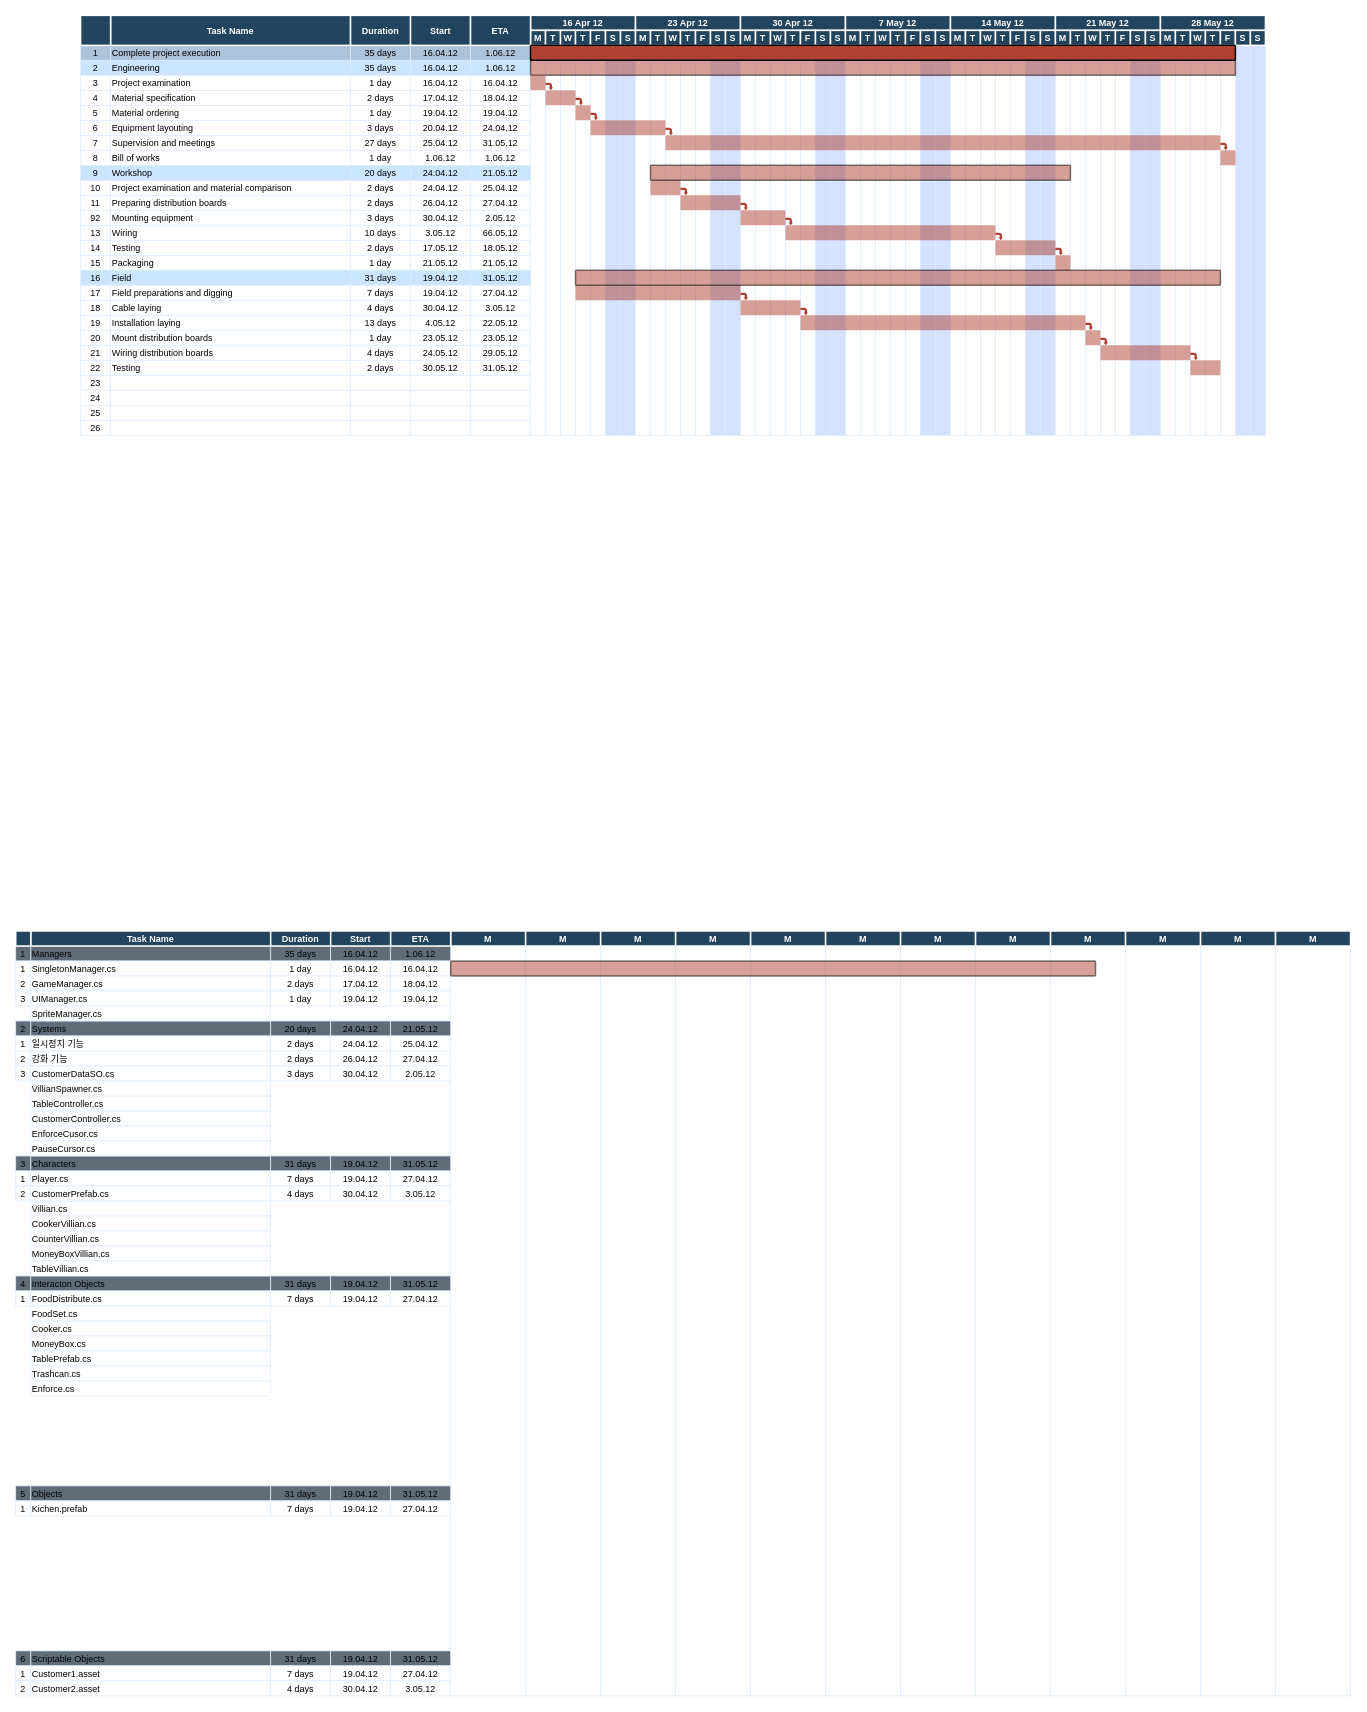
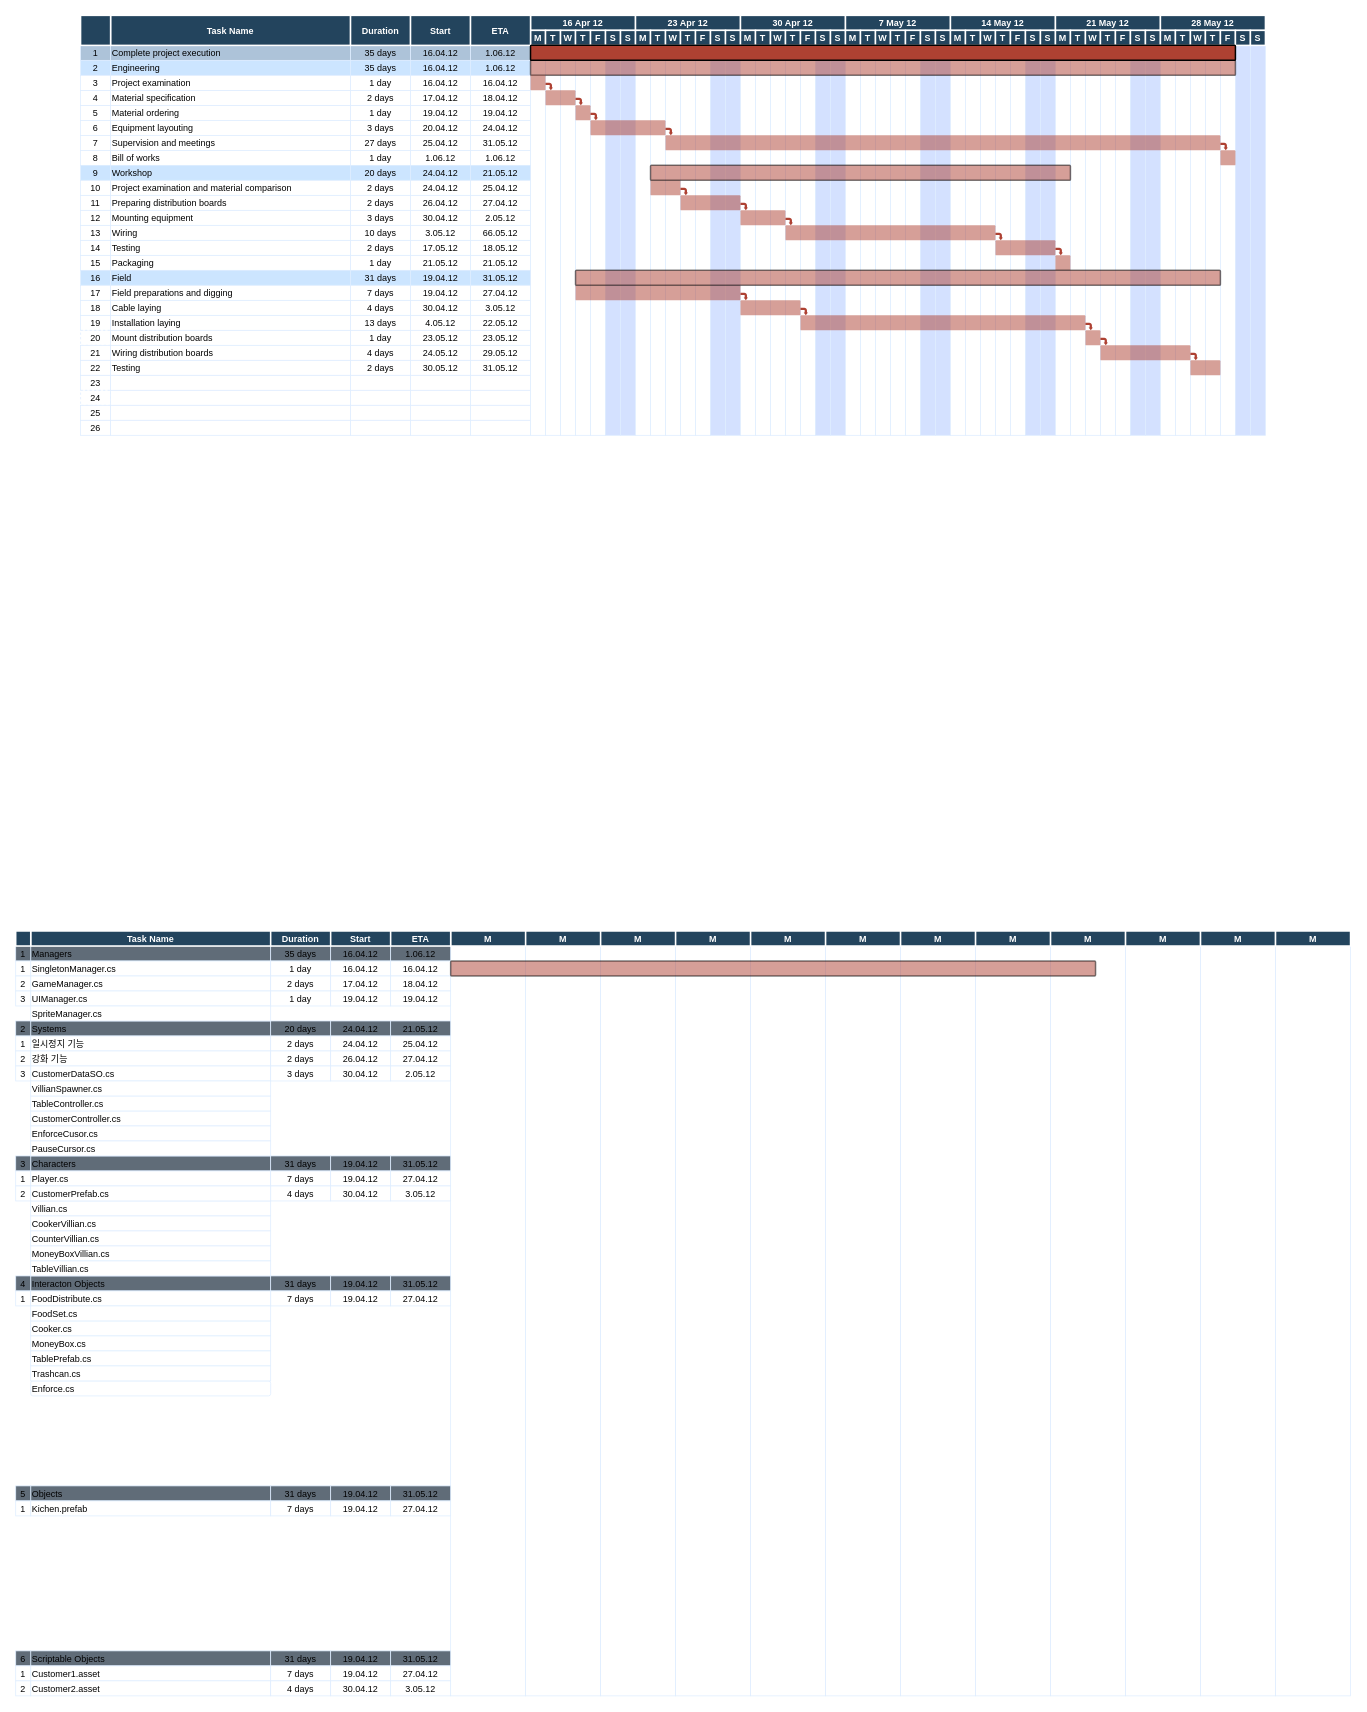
(95, 218) -> (95, 218)
(95, 338) -> (95, 338)
